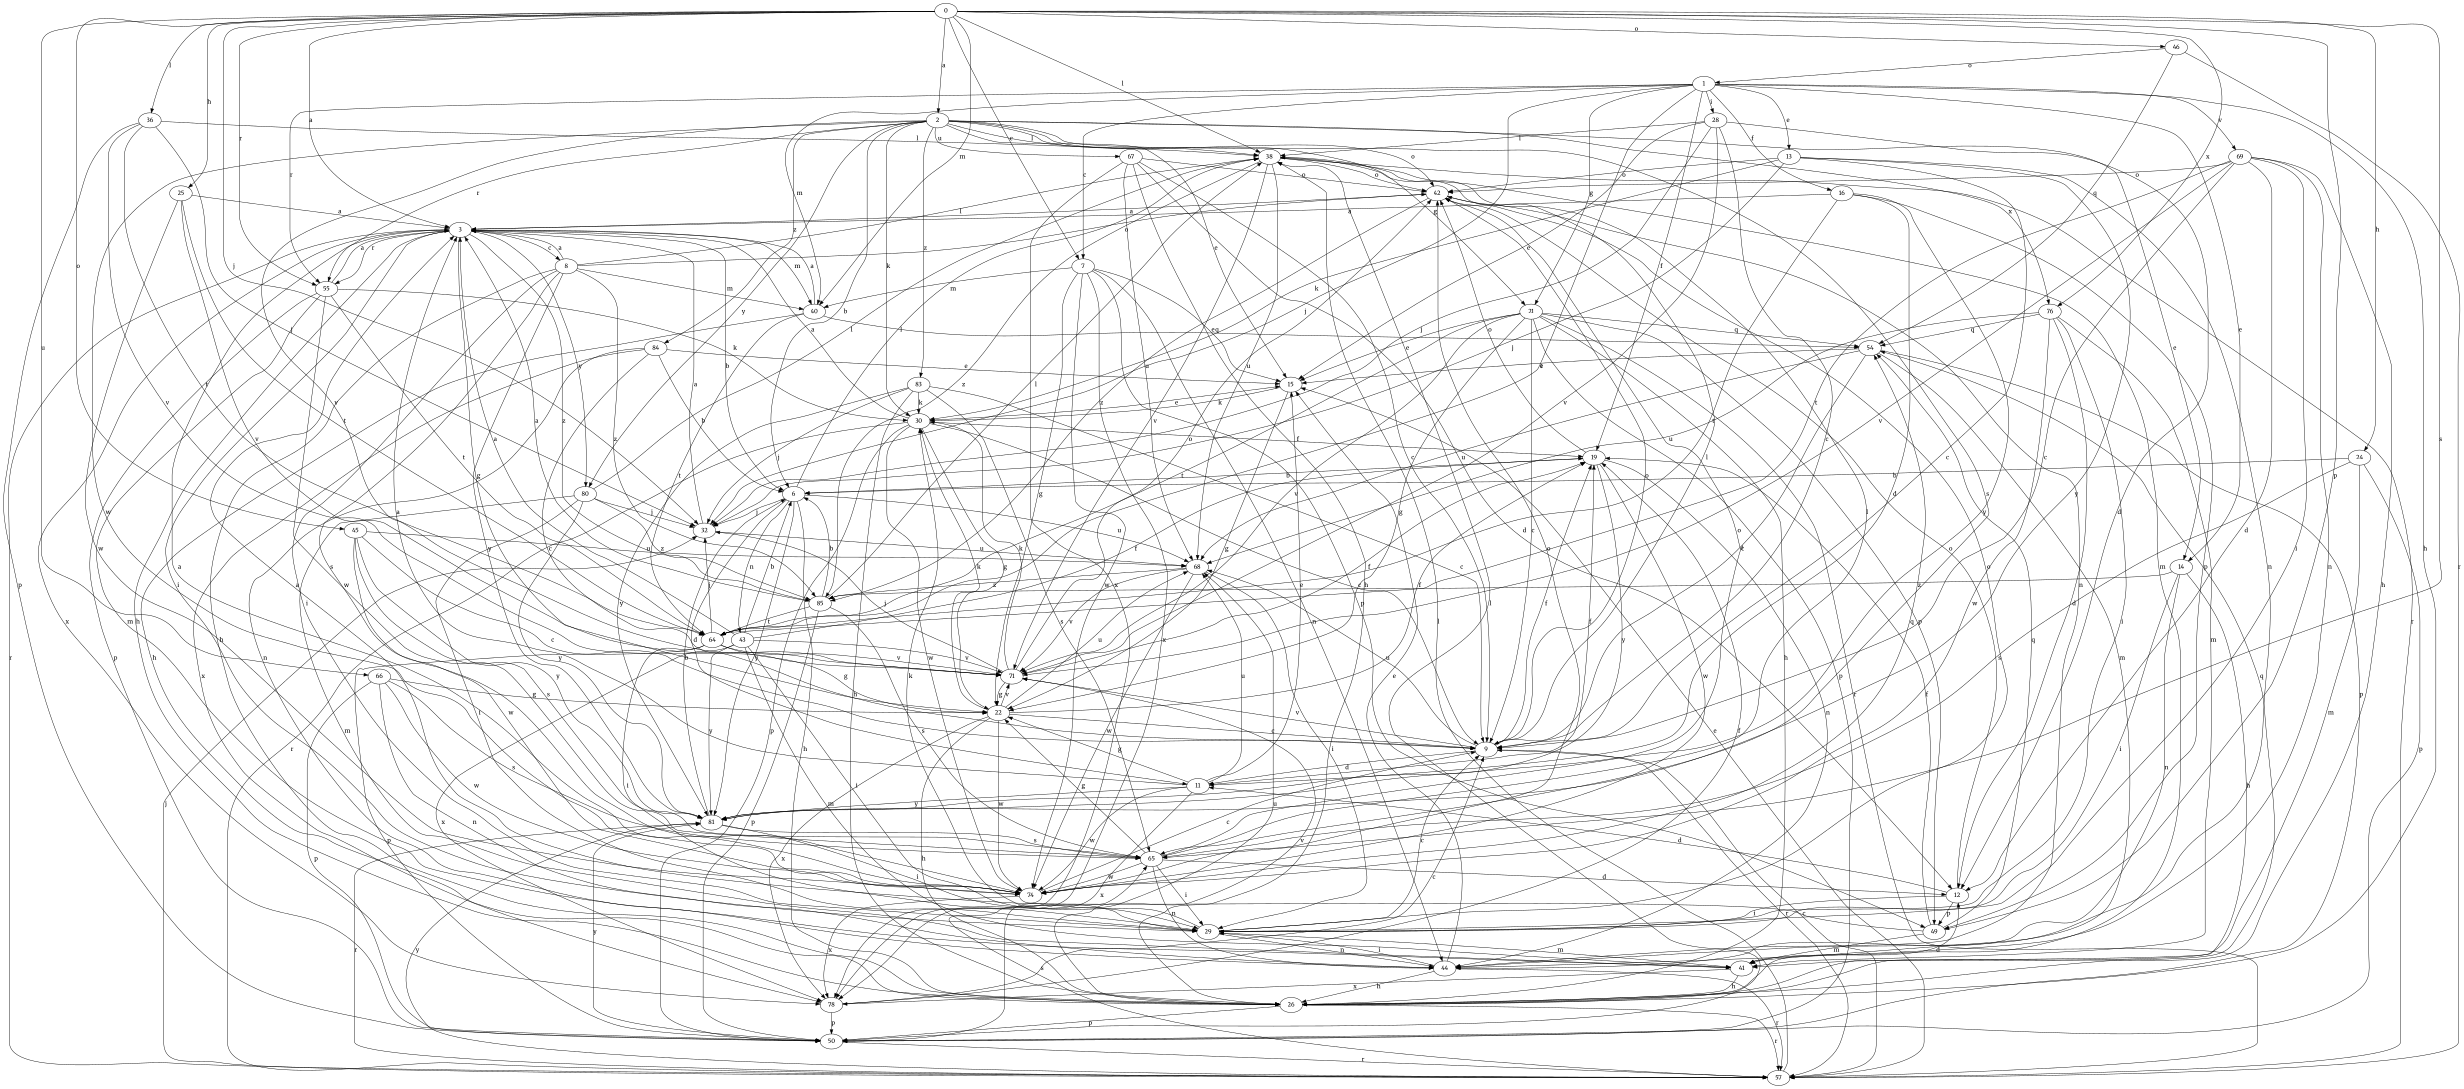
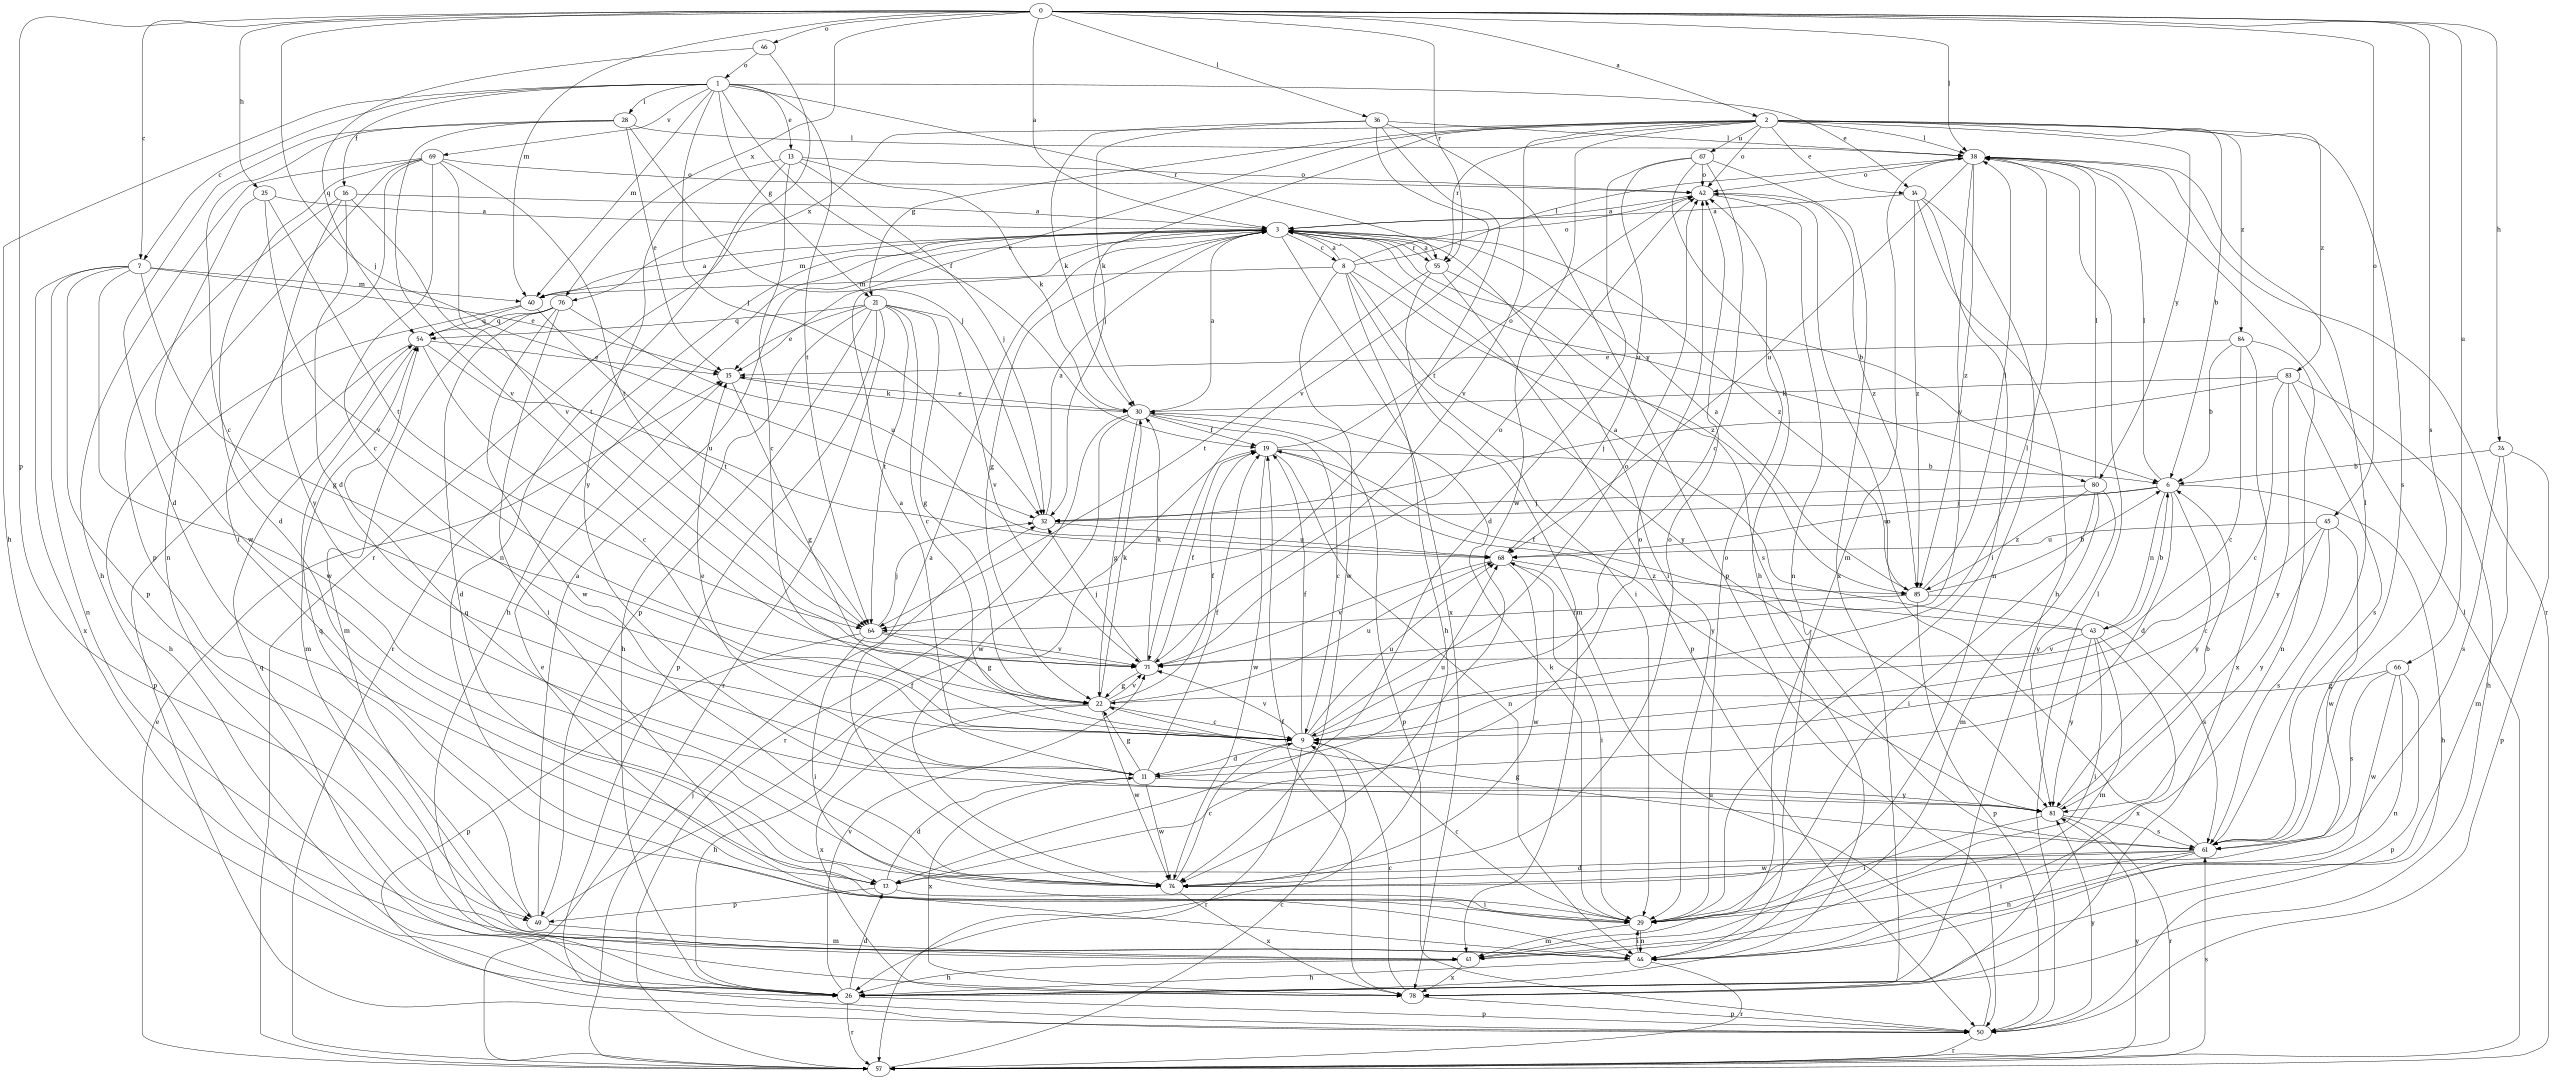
none -> (1583, 216)
(630, 322) -> (1093, 135)
(1152, 859) -> (2205, 850)
